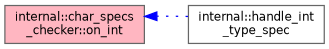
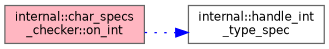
(173, 16) -> (160, 33)
